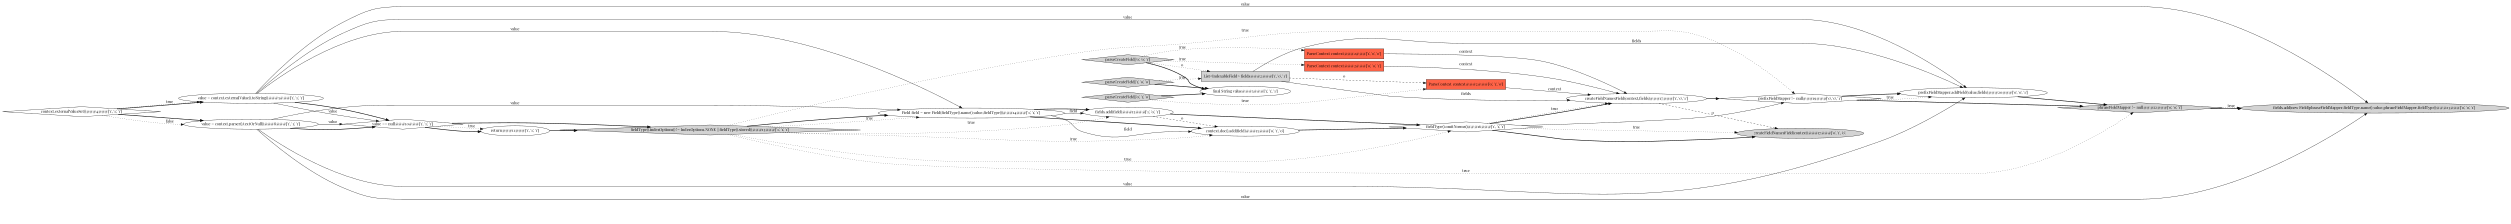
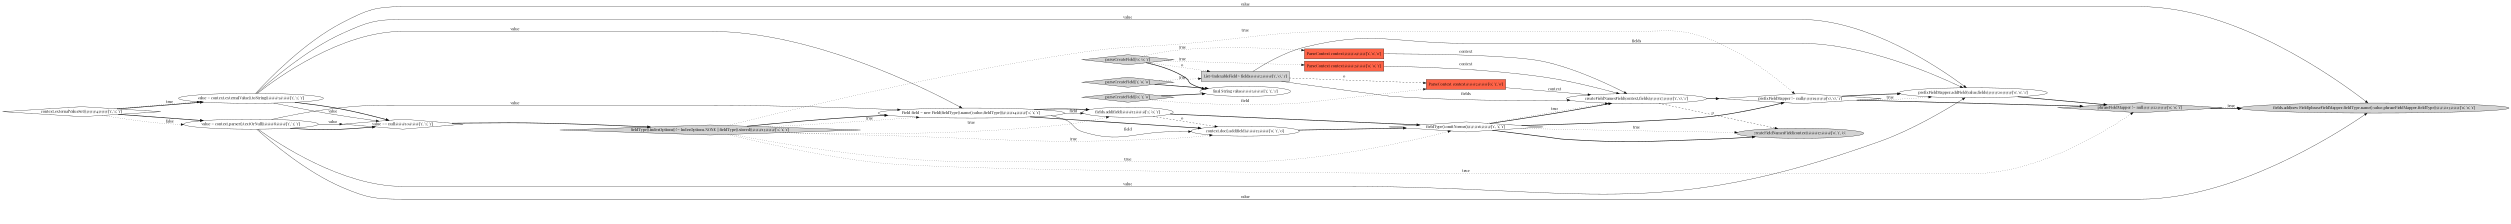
(1245, 101) -> (1245, 101)
(1652, 121) -> (1652, 121)
(515, 131) -> none
